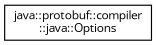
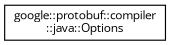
(78, 23) -> (85, 23)
